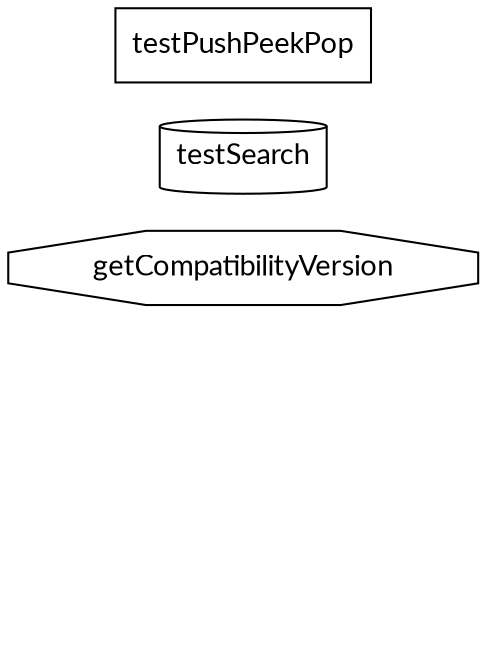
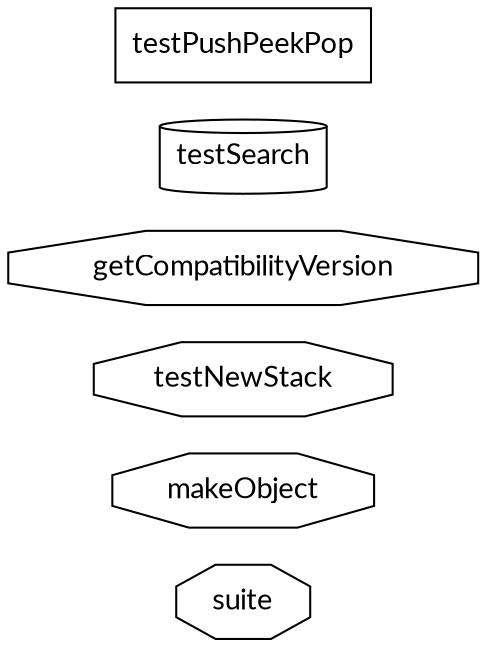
none -> (243, 379)
none -> (243, 491)
none -> (243, 602)
